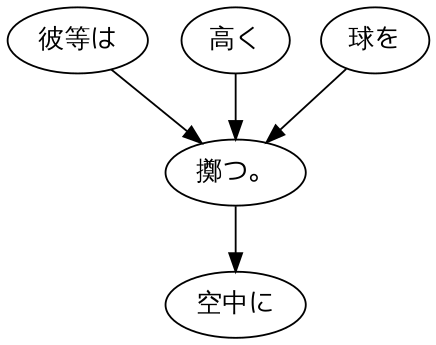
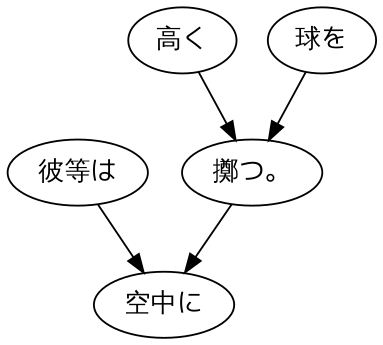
(149, 100) -> (116, 231)
